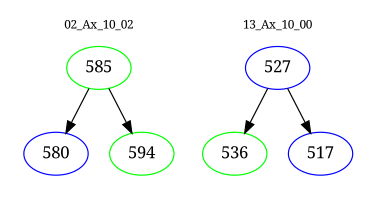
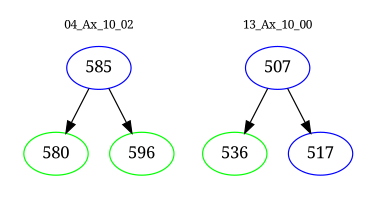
(99, 26) -> (99, 26)
(99, 68) -> (99, 68)
(278, 68) -> (278, 68)
(56, 154) -> (56, 154)
(142, 154) -> (142, 154)
